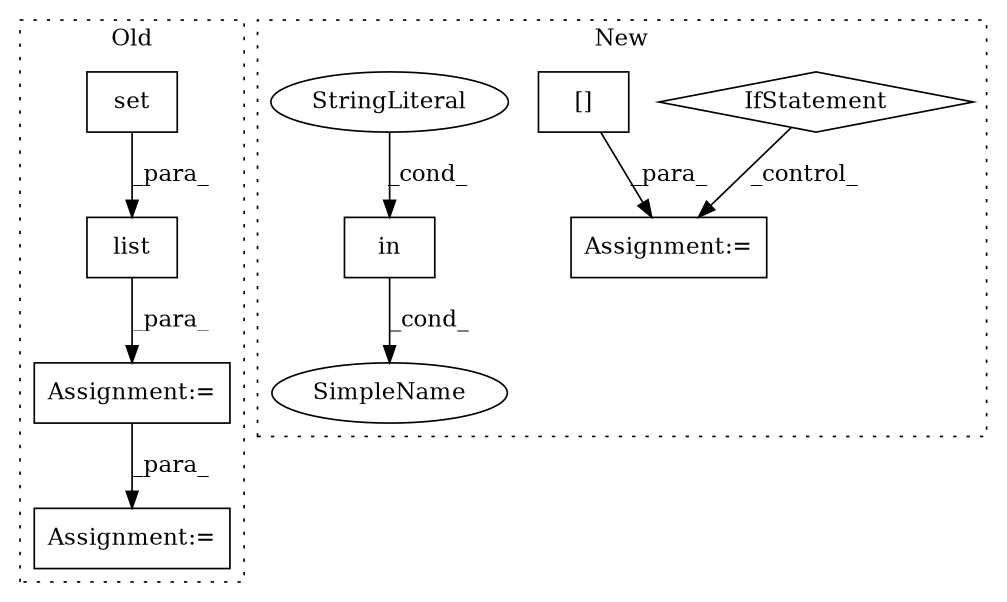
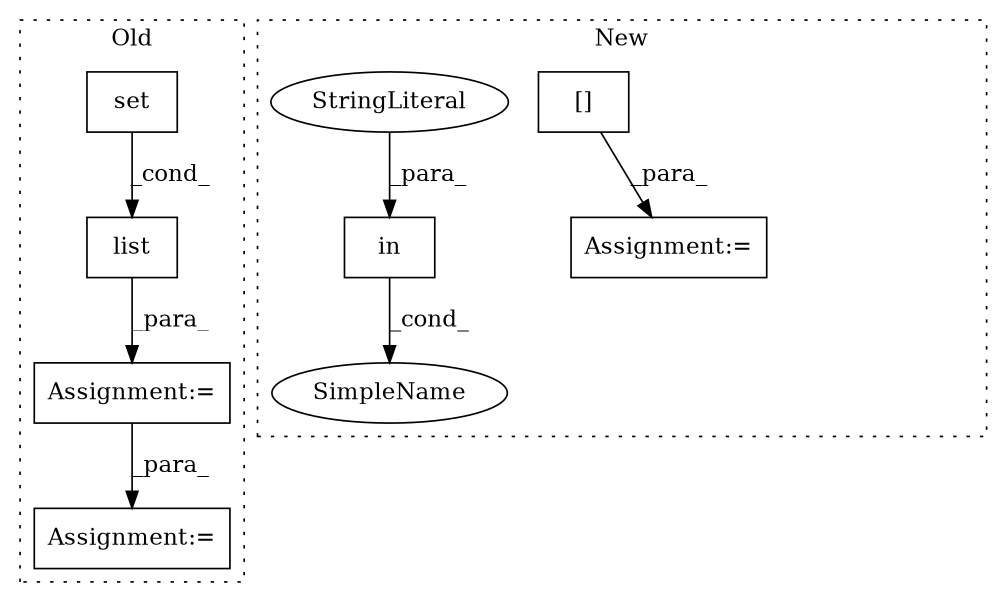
(816, 102) -> none
(171, 175) -> (171, 175)
(428, 175) -> (428, 175)
